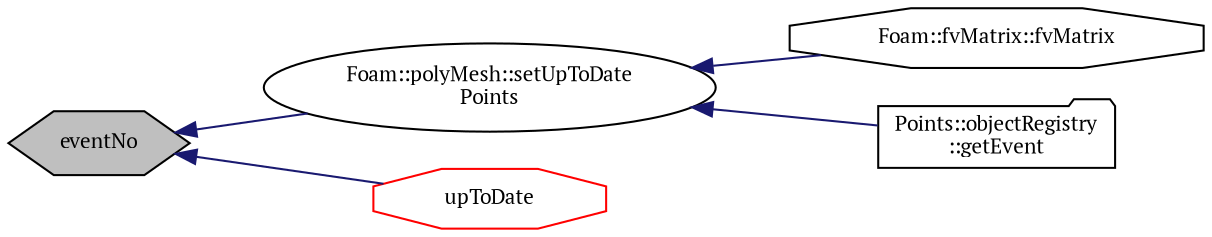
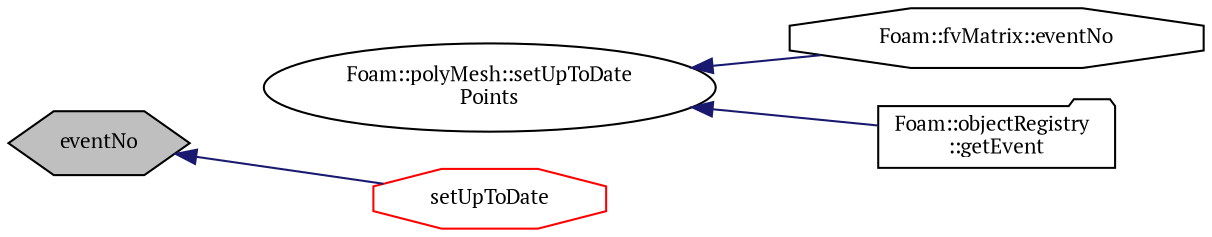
(997, 38) -> (997, 38)
(252, 121) -> none
(997, 137) -> (997, 137)
(490, 199) -> (490, 199)
